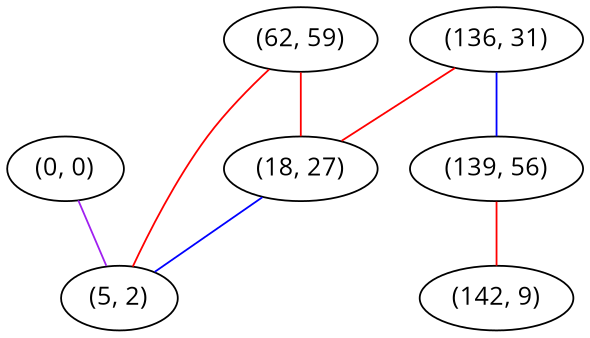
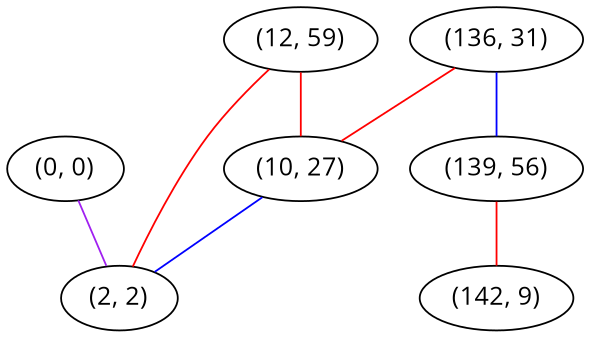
(301, 40) -> (301, 40)
(301, 169) -> (301, 169)
(119, 298) -> (119, 298)
